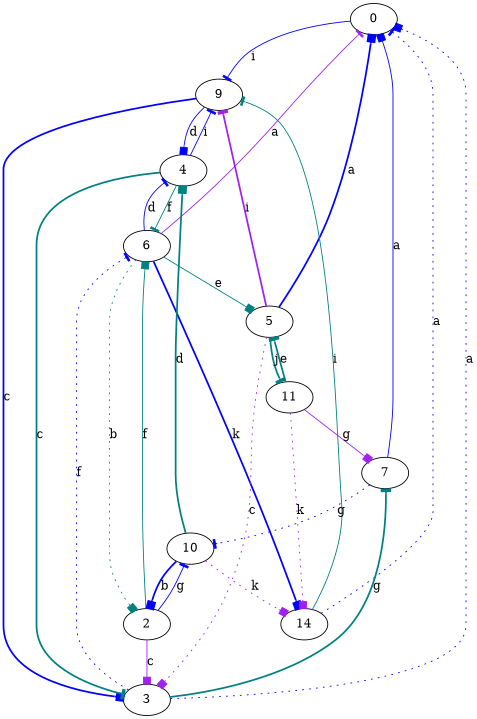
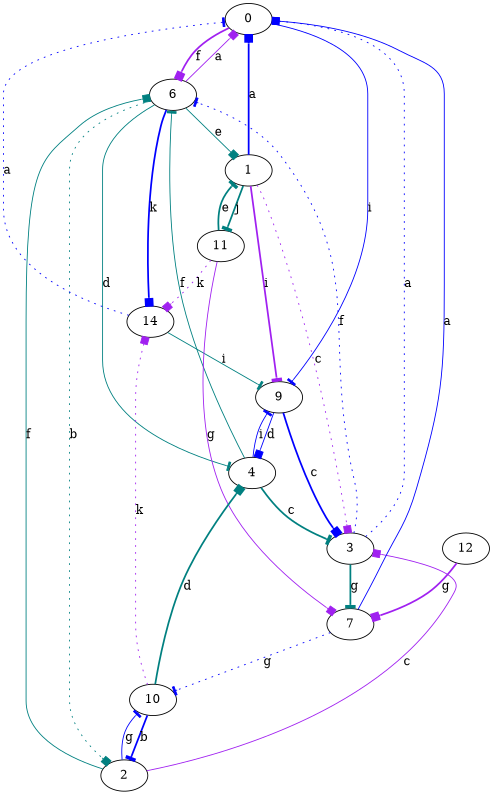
none -> (201, 45)
(262, 137) -> (208, 60)
(147, 204) -> (103, 297)
(270, 322) -> (249, 170)
none -> (466, 549)
(161, 579) -> (139, 736)
